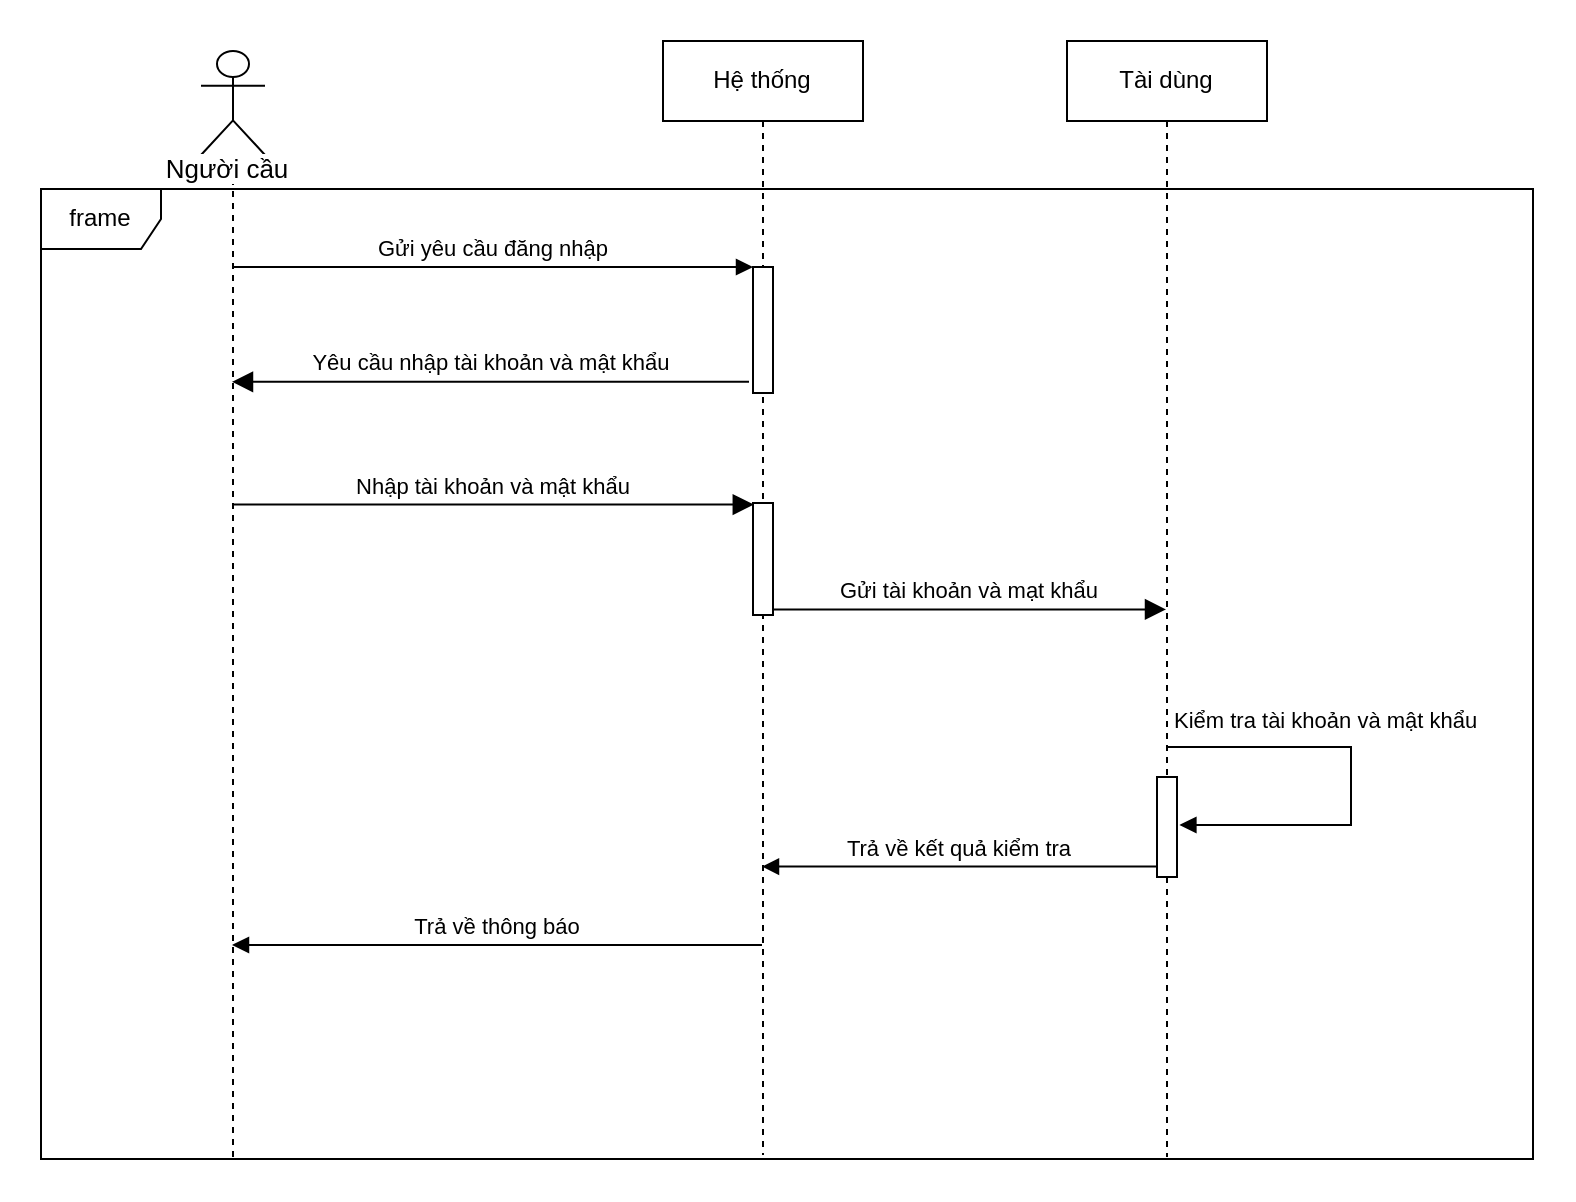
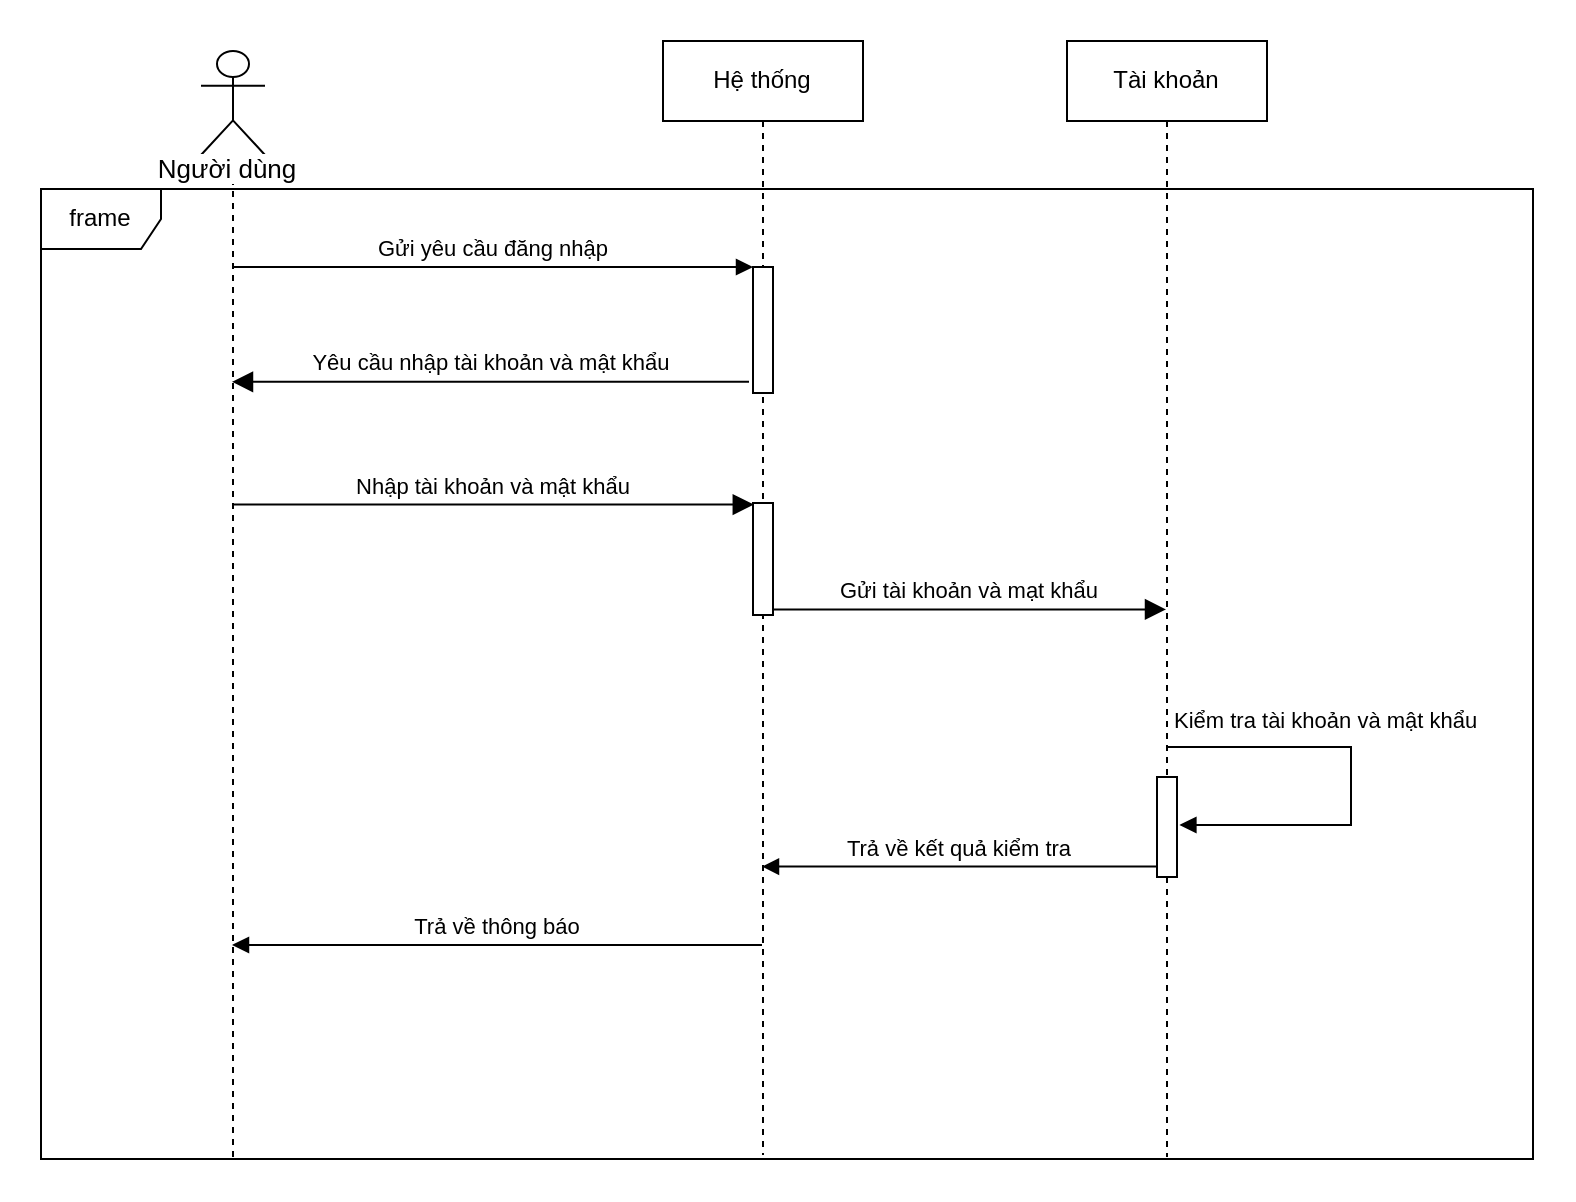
(1167, 81) -> (1167, 81)
(228, 169) -> (228, 169)
